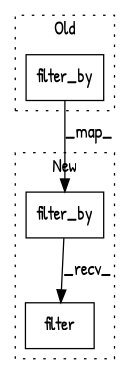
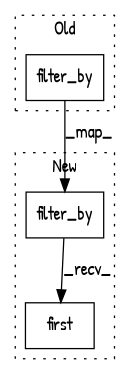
(60, 326) -> (60, 326)
